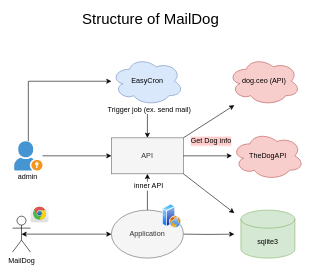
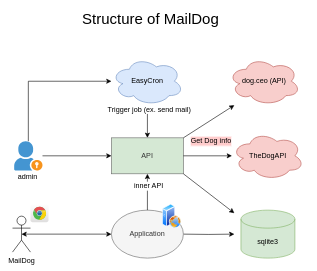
(147, 156) -> (147, 156)
